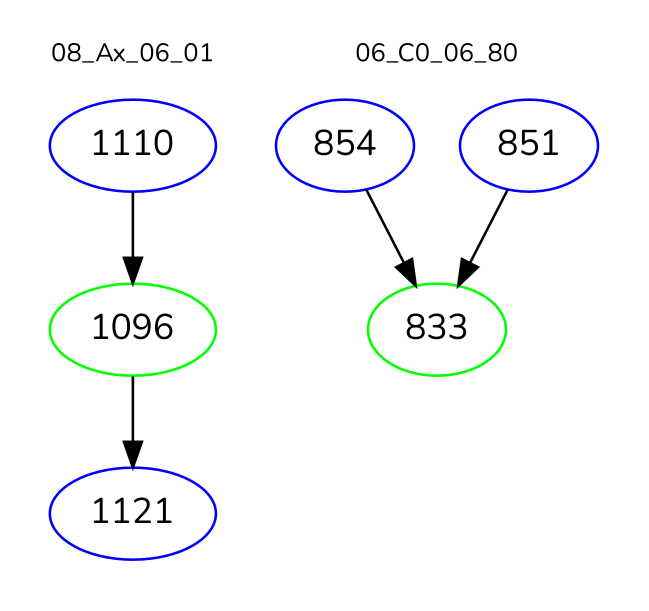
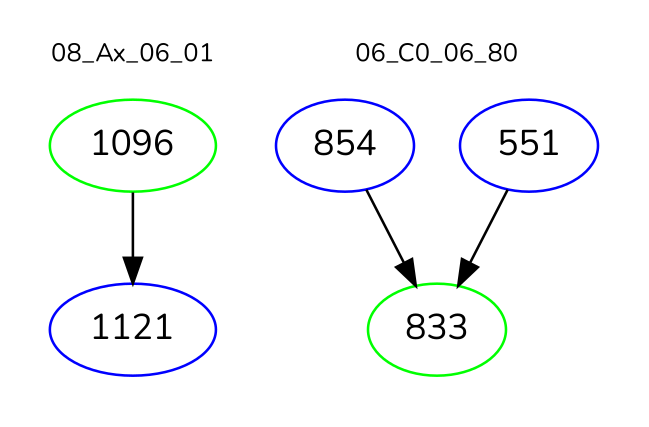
(133, 146) -> none
(529, 146) -> (529, 146)
